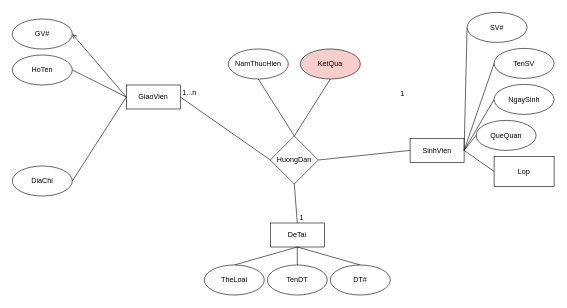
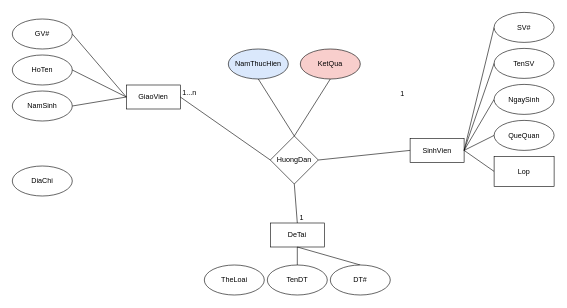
(497, 27) -> (524, 27)
(74, 36) -> (74, 36)
(258, 64) -> (258, 64)
none -> (98, 102)
none -> (42, 106)
(506, 135) -> (524, 135)
(99, 139) -> none
(265, 256) -> none
